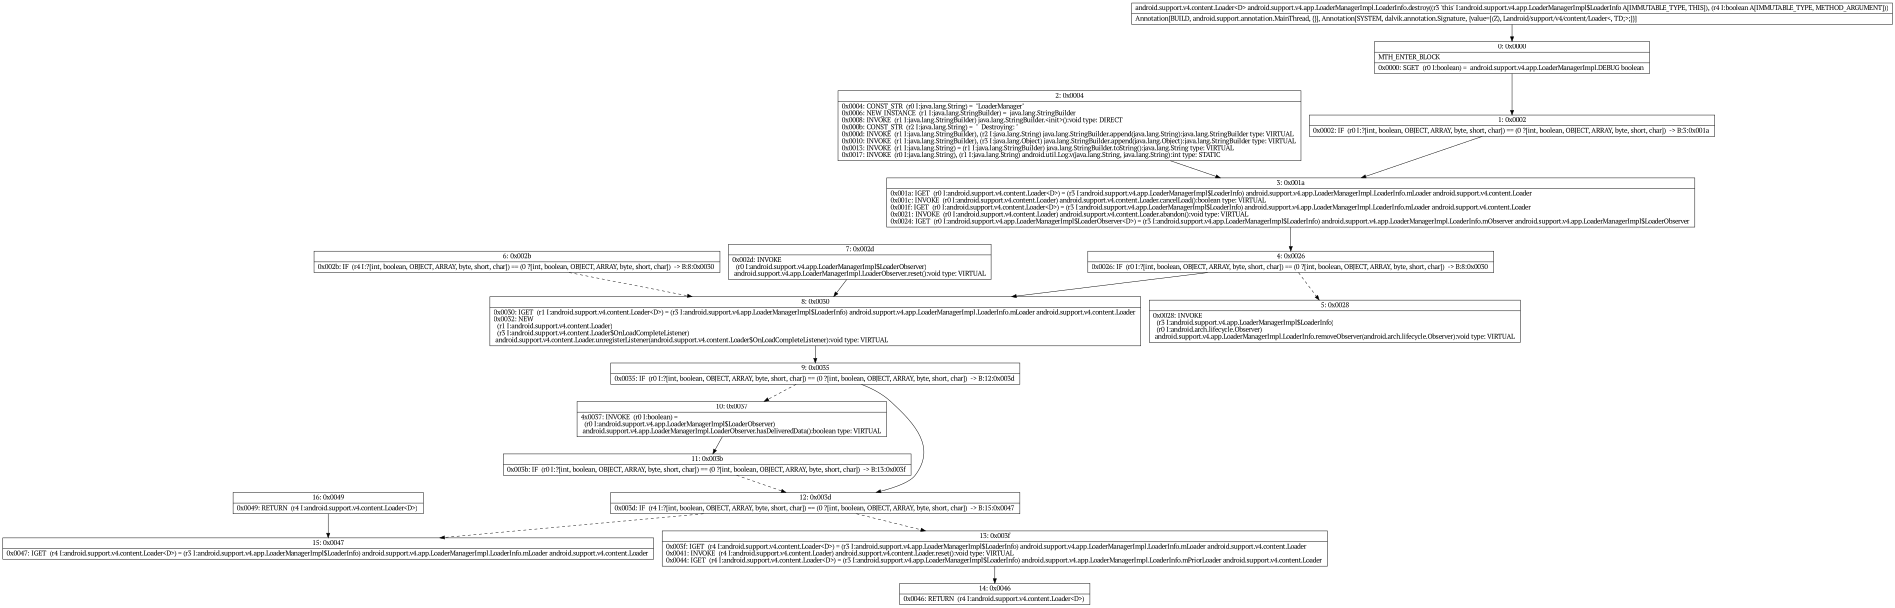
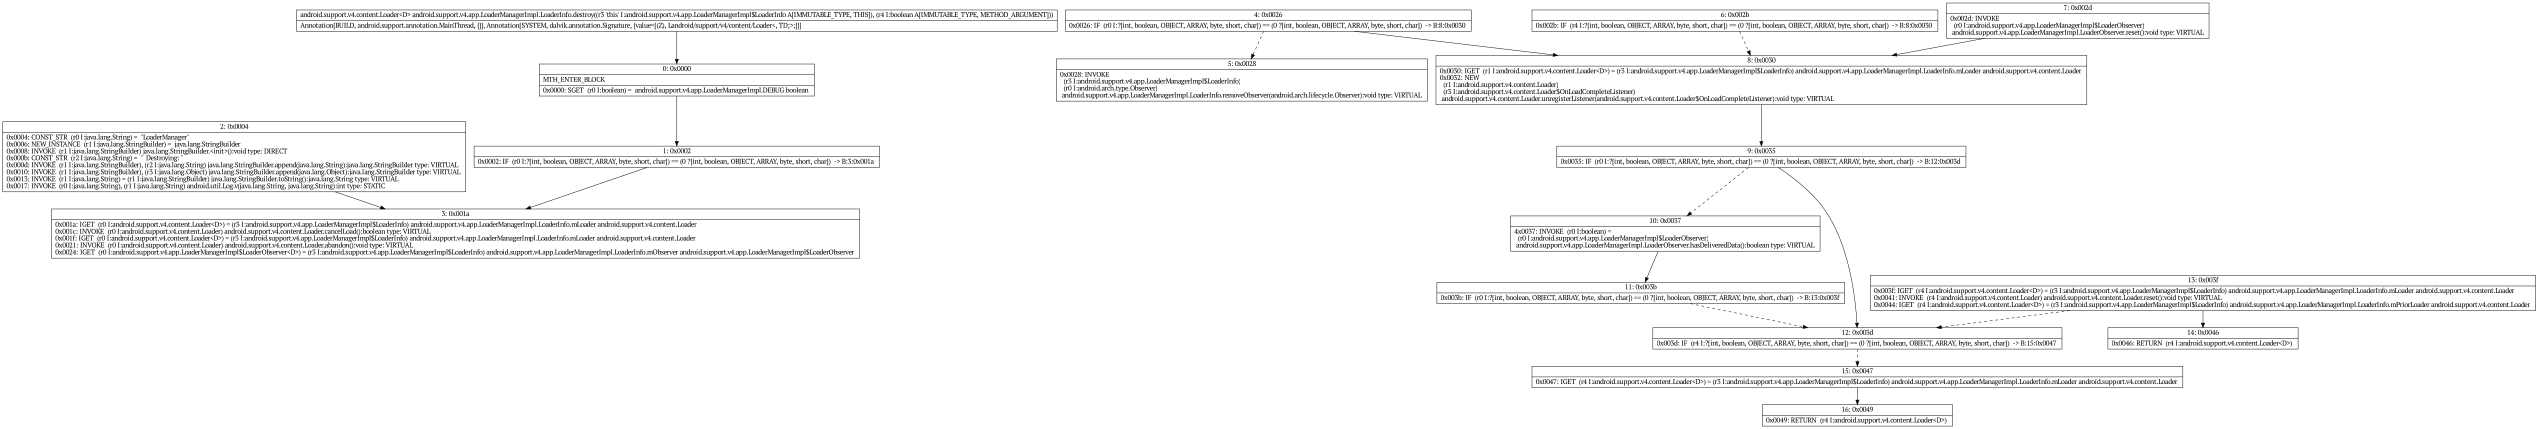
(1291, 237) -> none
(1208, 330) -> (1109, 89)
(889, 522) -> (2006, 319)
(328, 523) -> (1857, 394)
